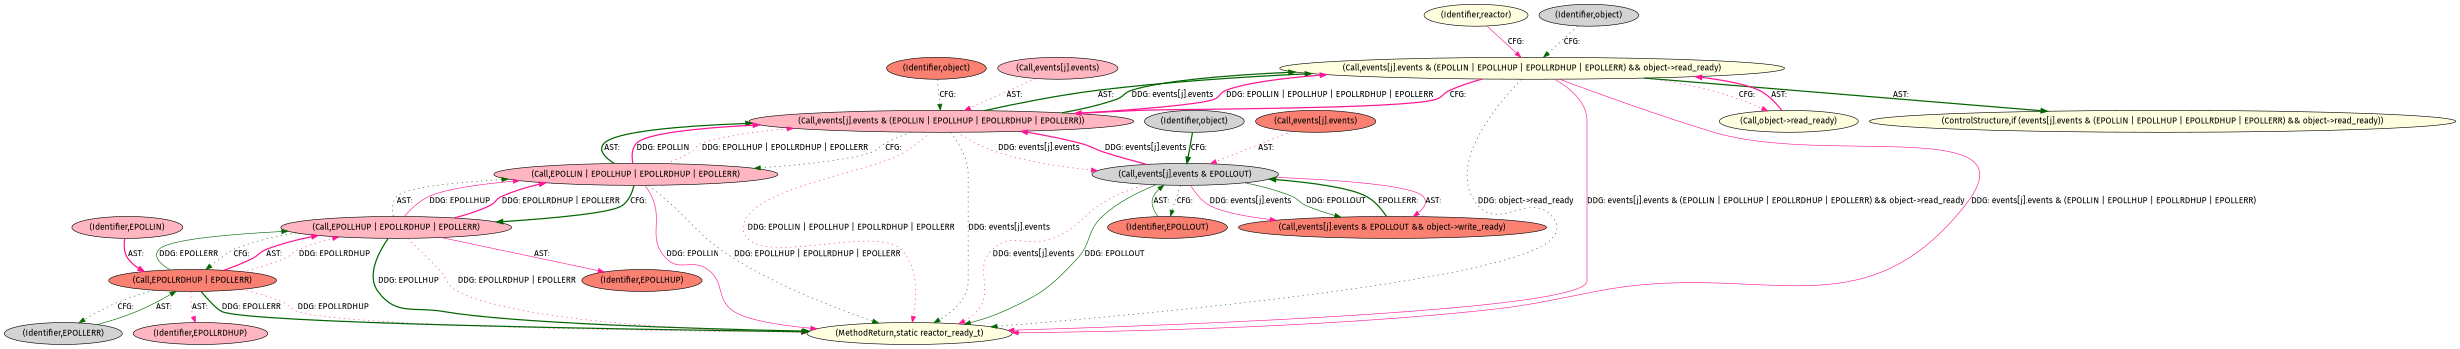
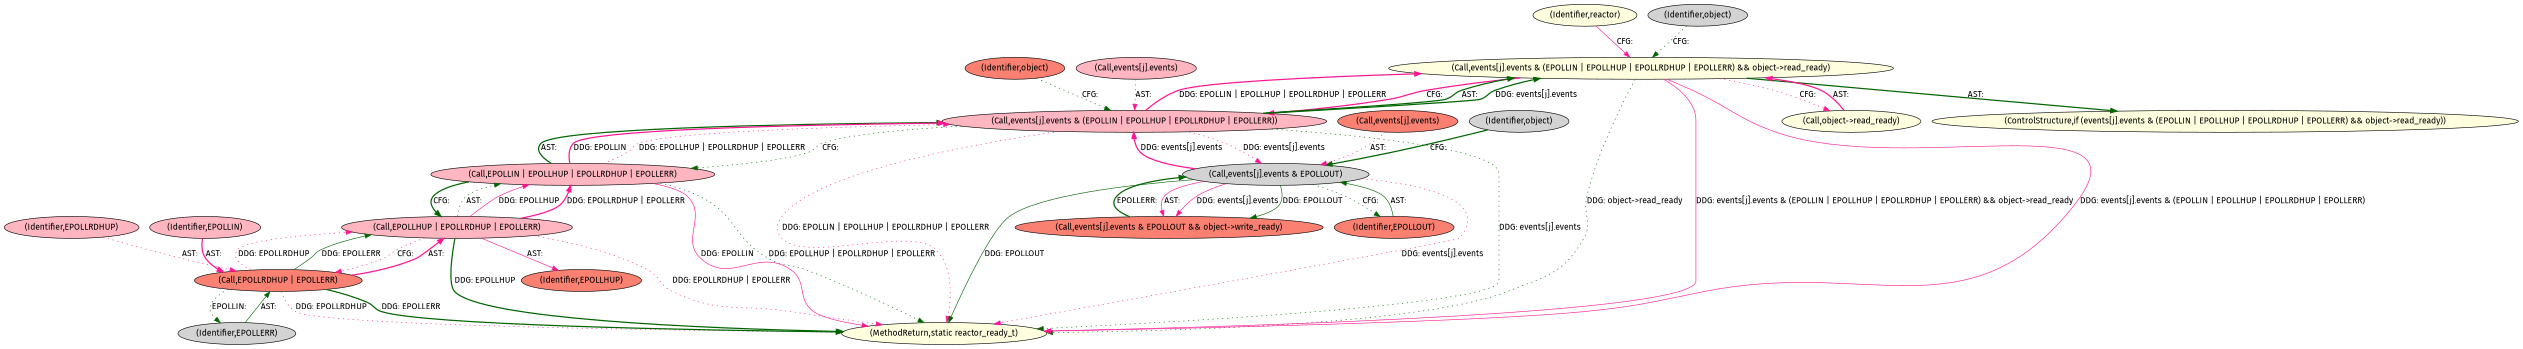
(251, 243) -> (384, 258)
(191, 304) -> (166, 255)
(127, 307) -> (230, 307)
